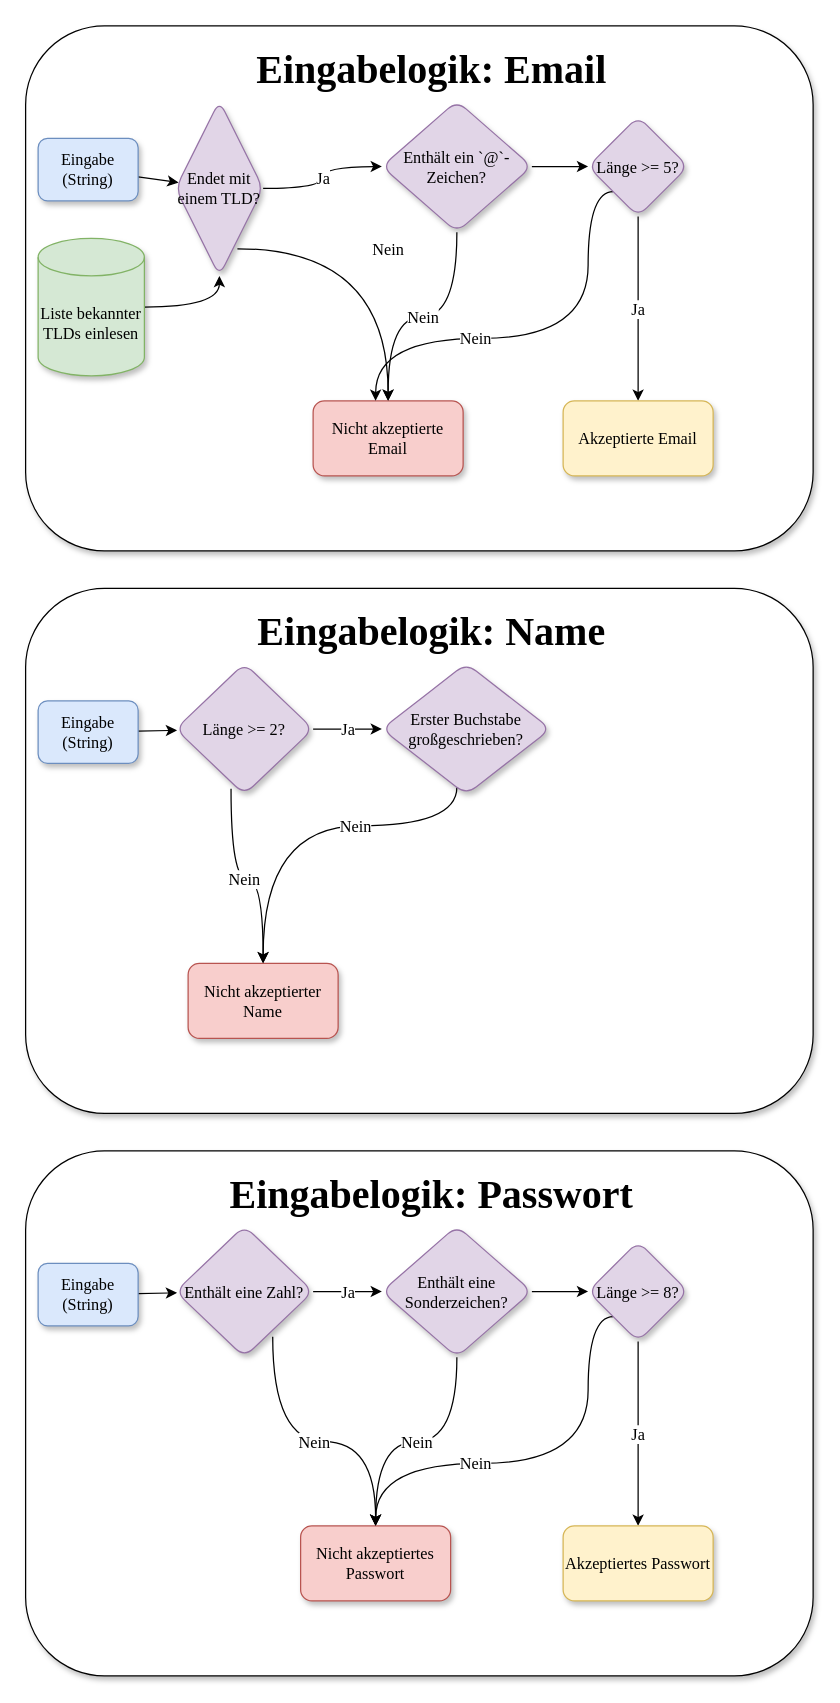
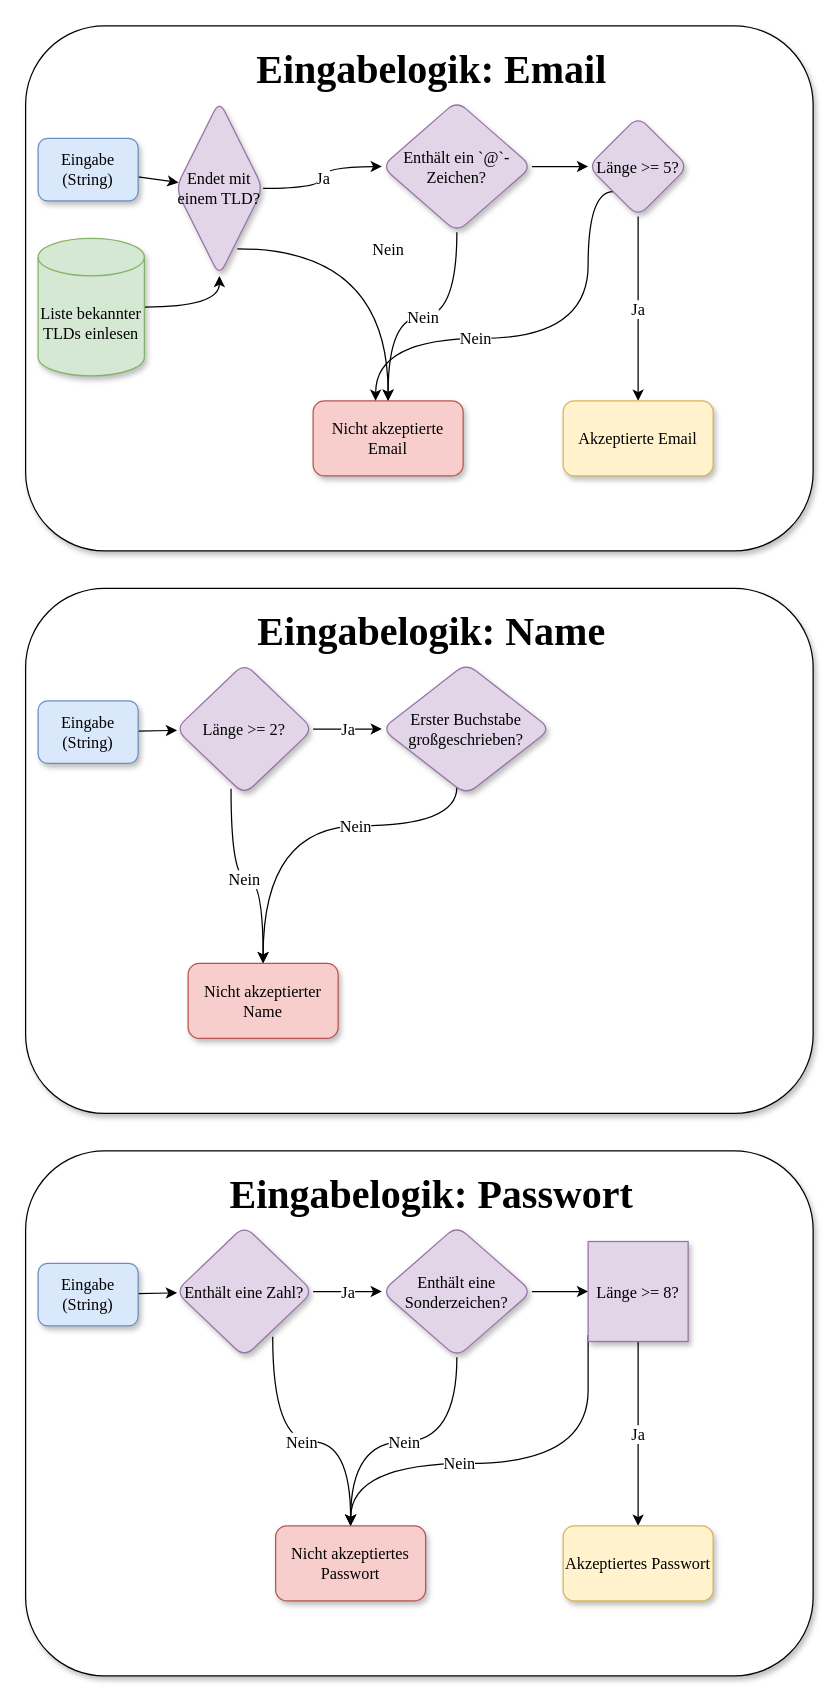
(638, 1291) -> (638, 1291)
(376, 1563) -> (351, 1563)
